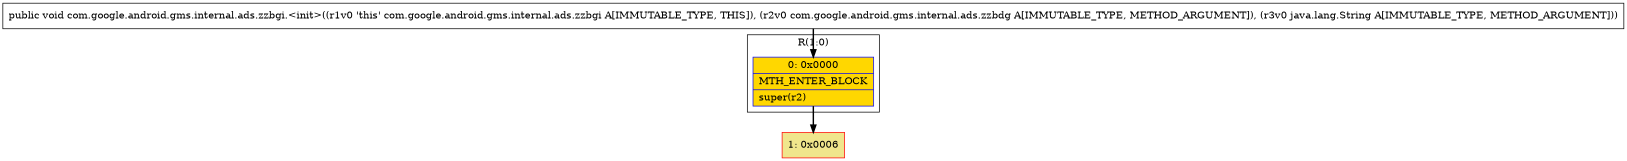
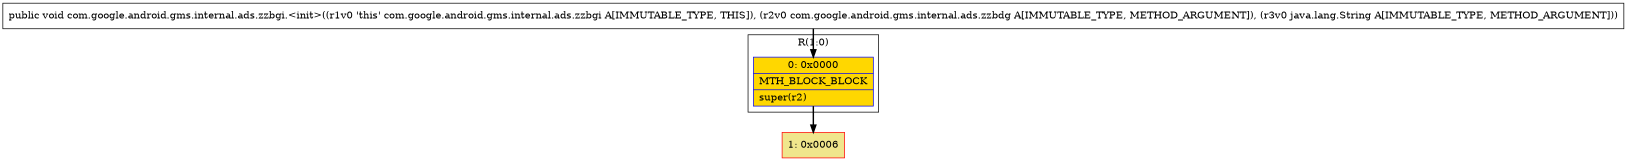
(813, 81) -> (813, 81)
